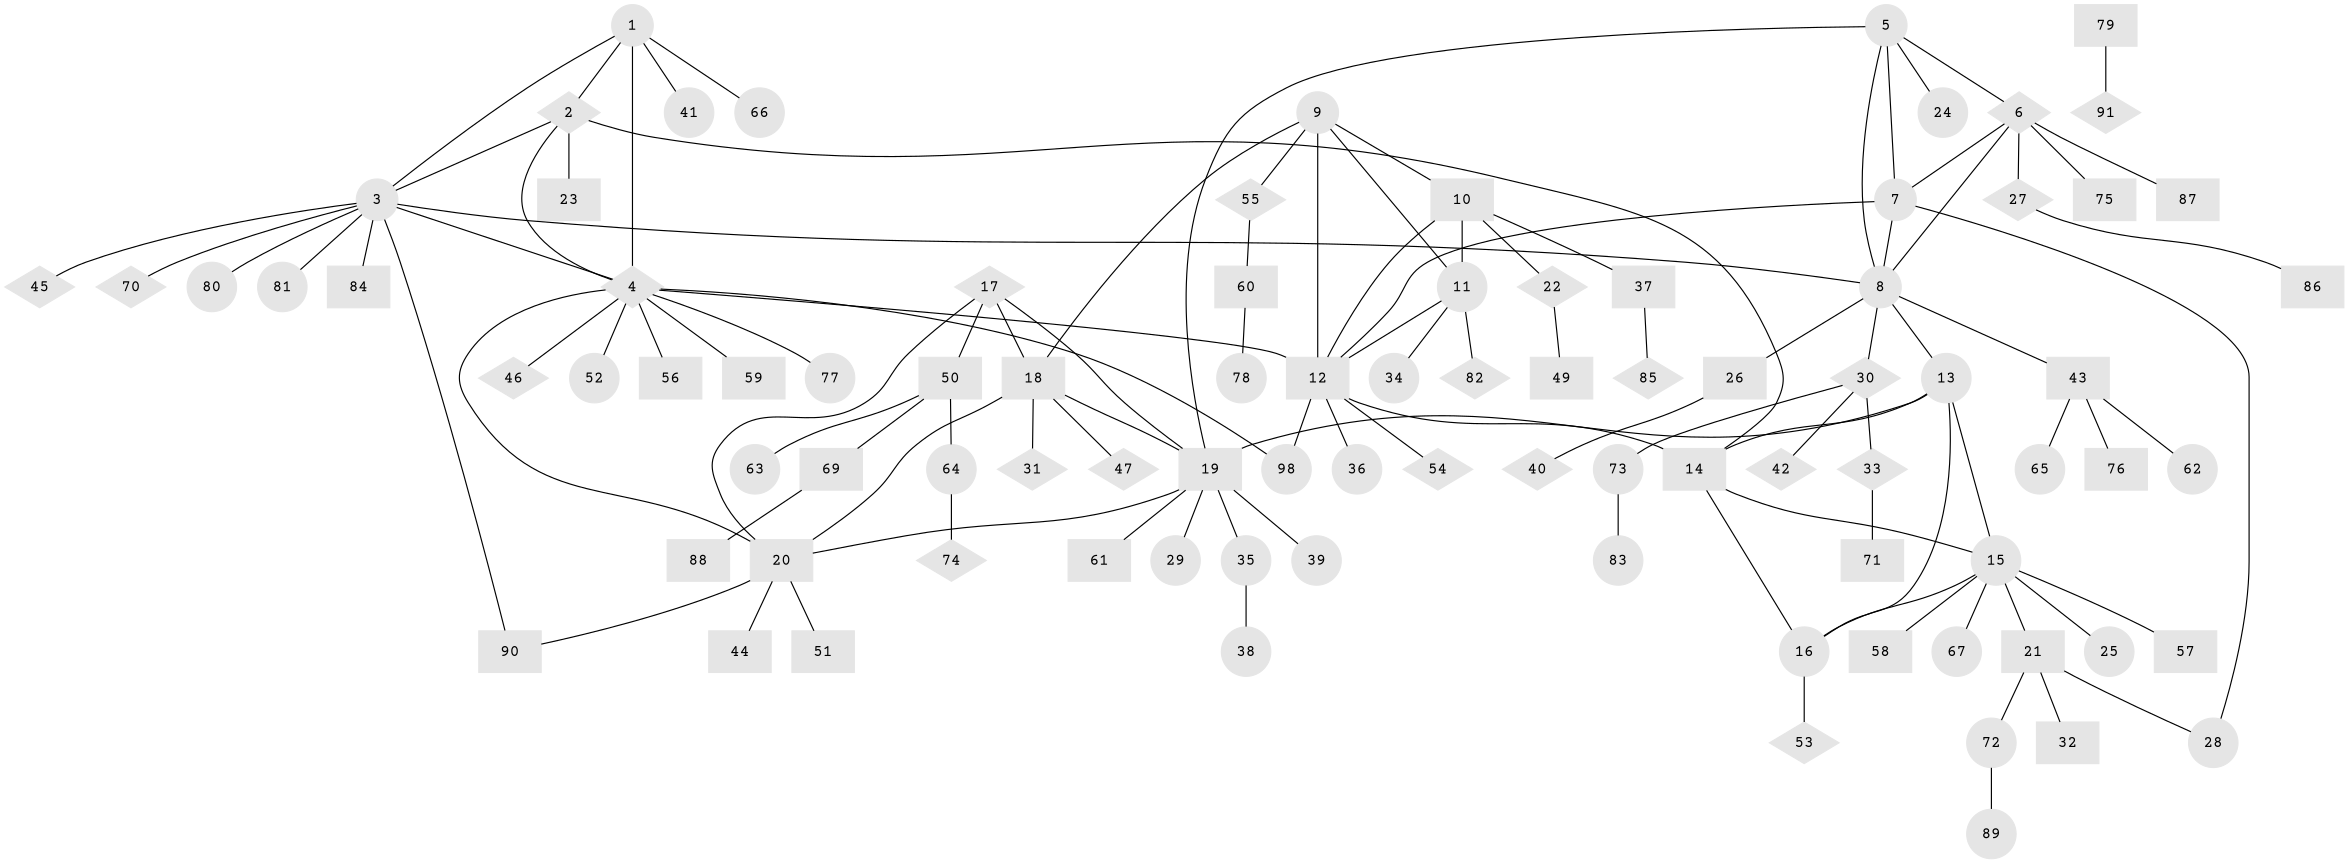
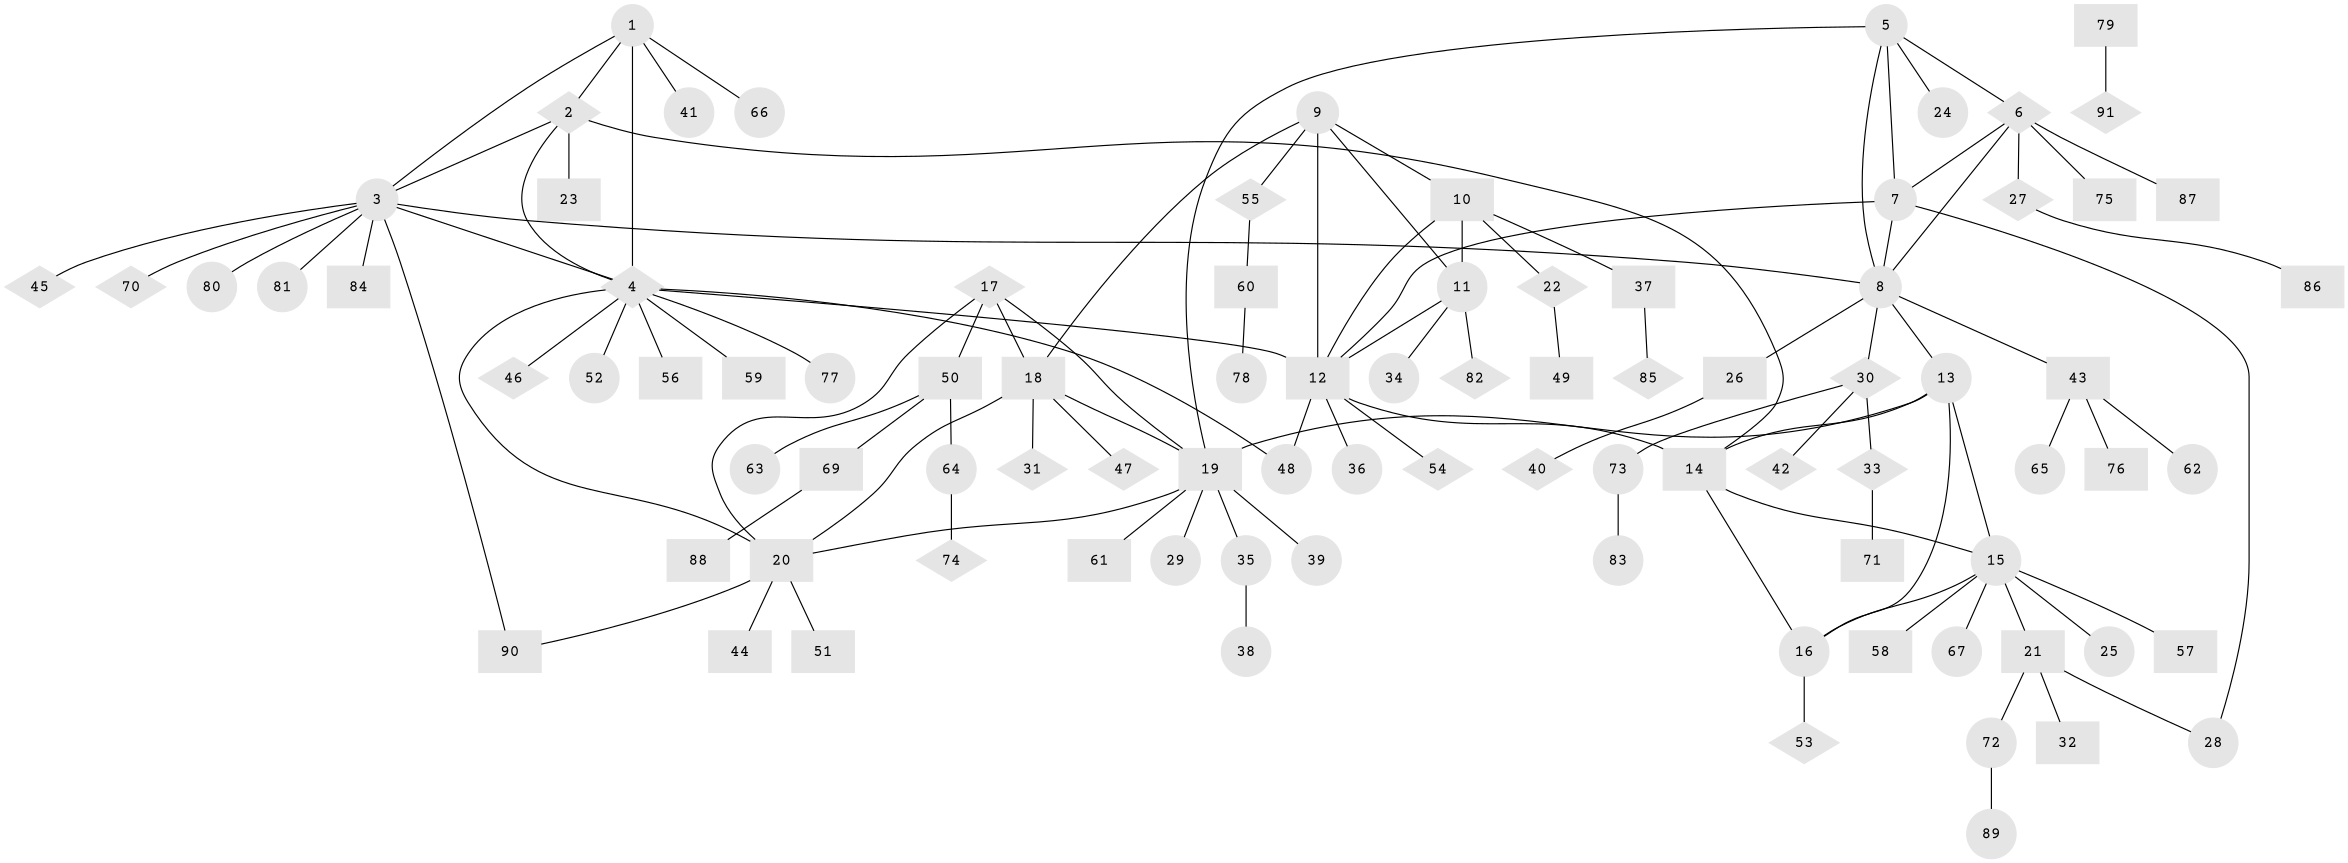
(1286, 469) -> (1286, 469)
